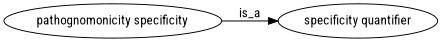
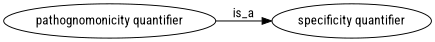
(113, 21) -> (110, 21)
